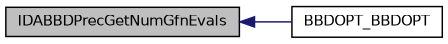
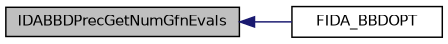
(367, 22) -> (367, 22)
